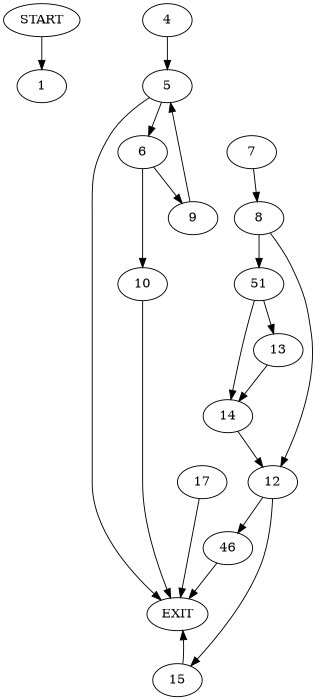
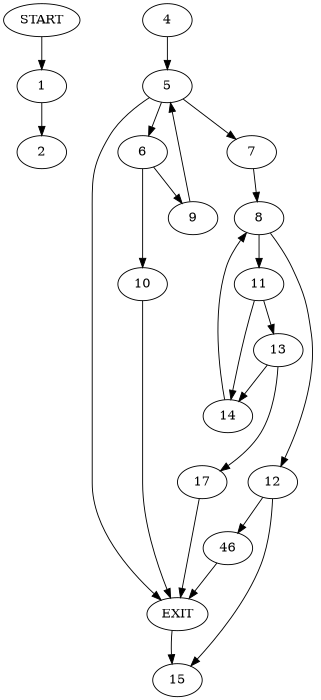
none -> (206, 116)
none -> (42, 152)
(259, 284) -> (259, 284)
none -> (266, 423)
(248, 445) -> (218, 318)
(184, 652) -> (171, 643)
